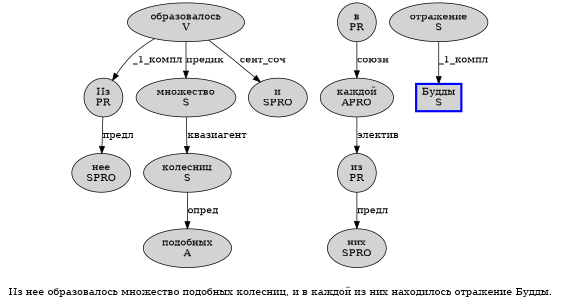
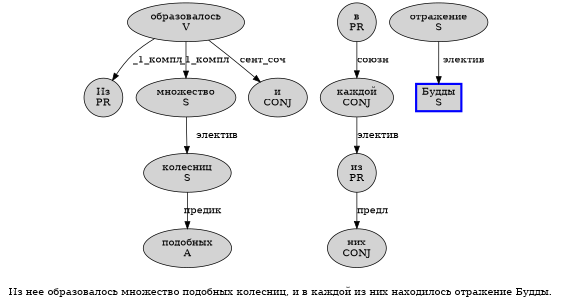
(205, 60) -> (205, 60)
(464, 60) -> (464, 60)
(278, 98) -> (278, 98)
(357, 98) -> (357, 98)
(217, 135) -> (217, 135)
(101, 173) -> none
(203, 210) -> (203, 210)
(357, 248) -> (357, 248)
